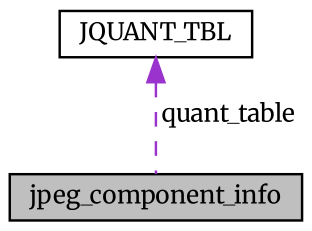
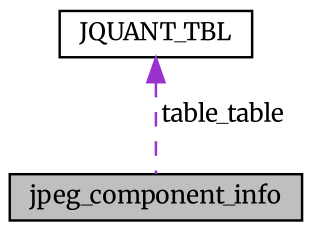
(227, 116) -> (220, 116)
